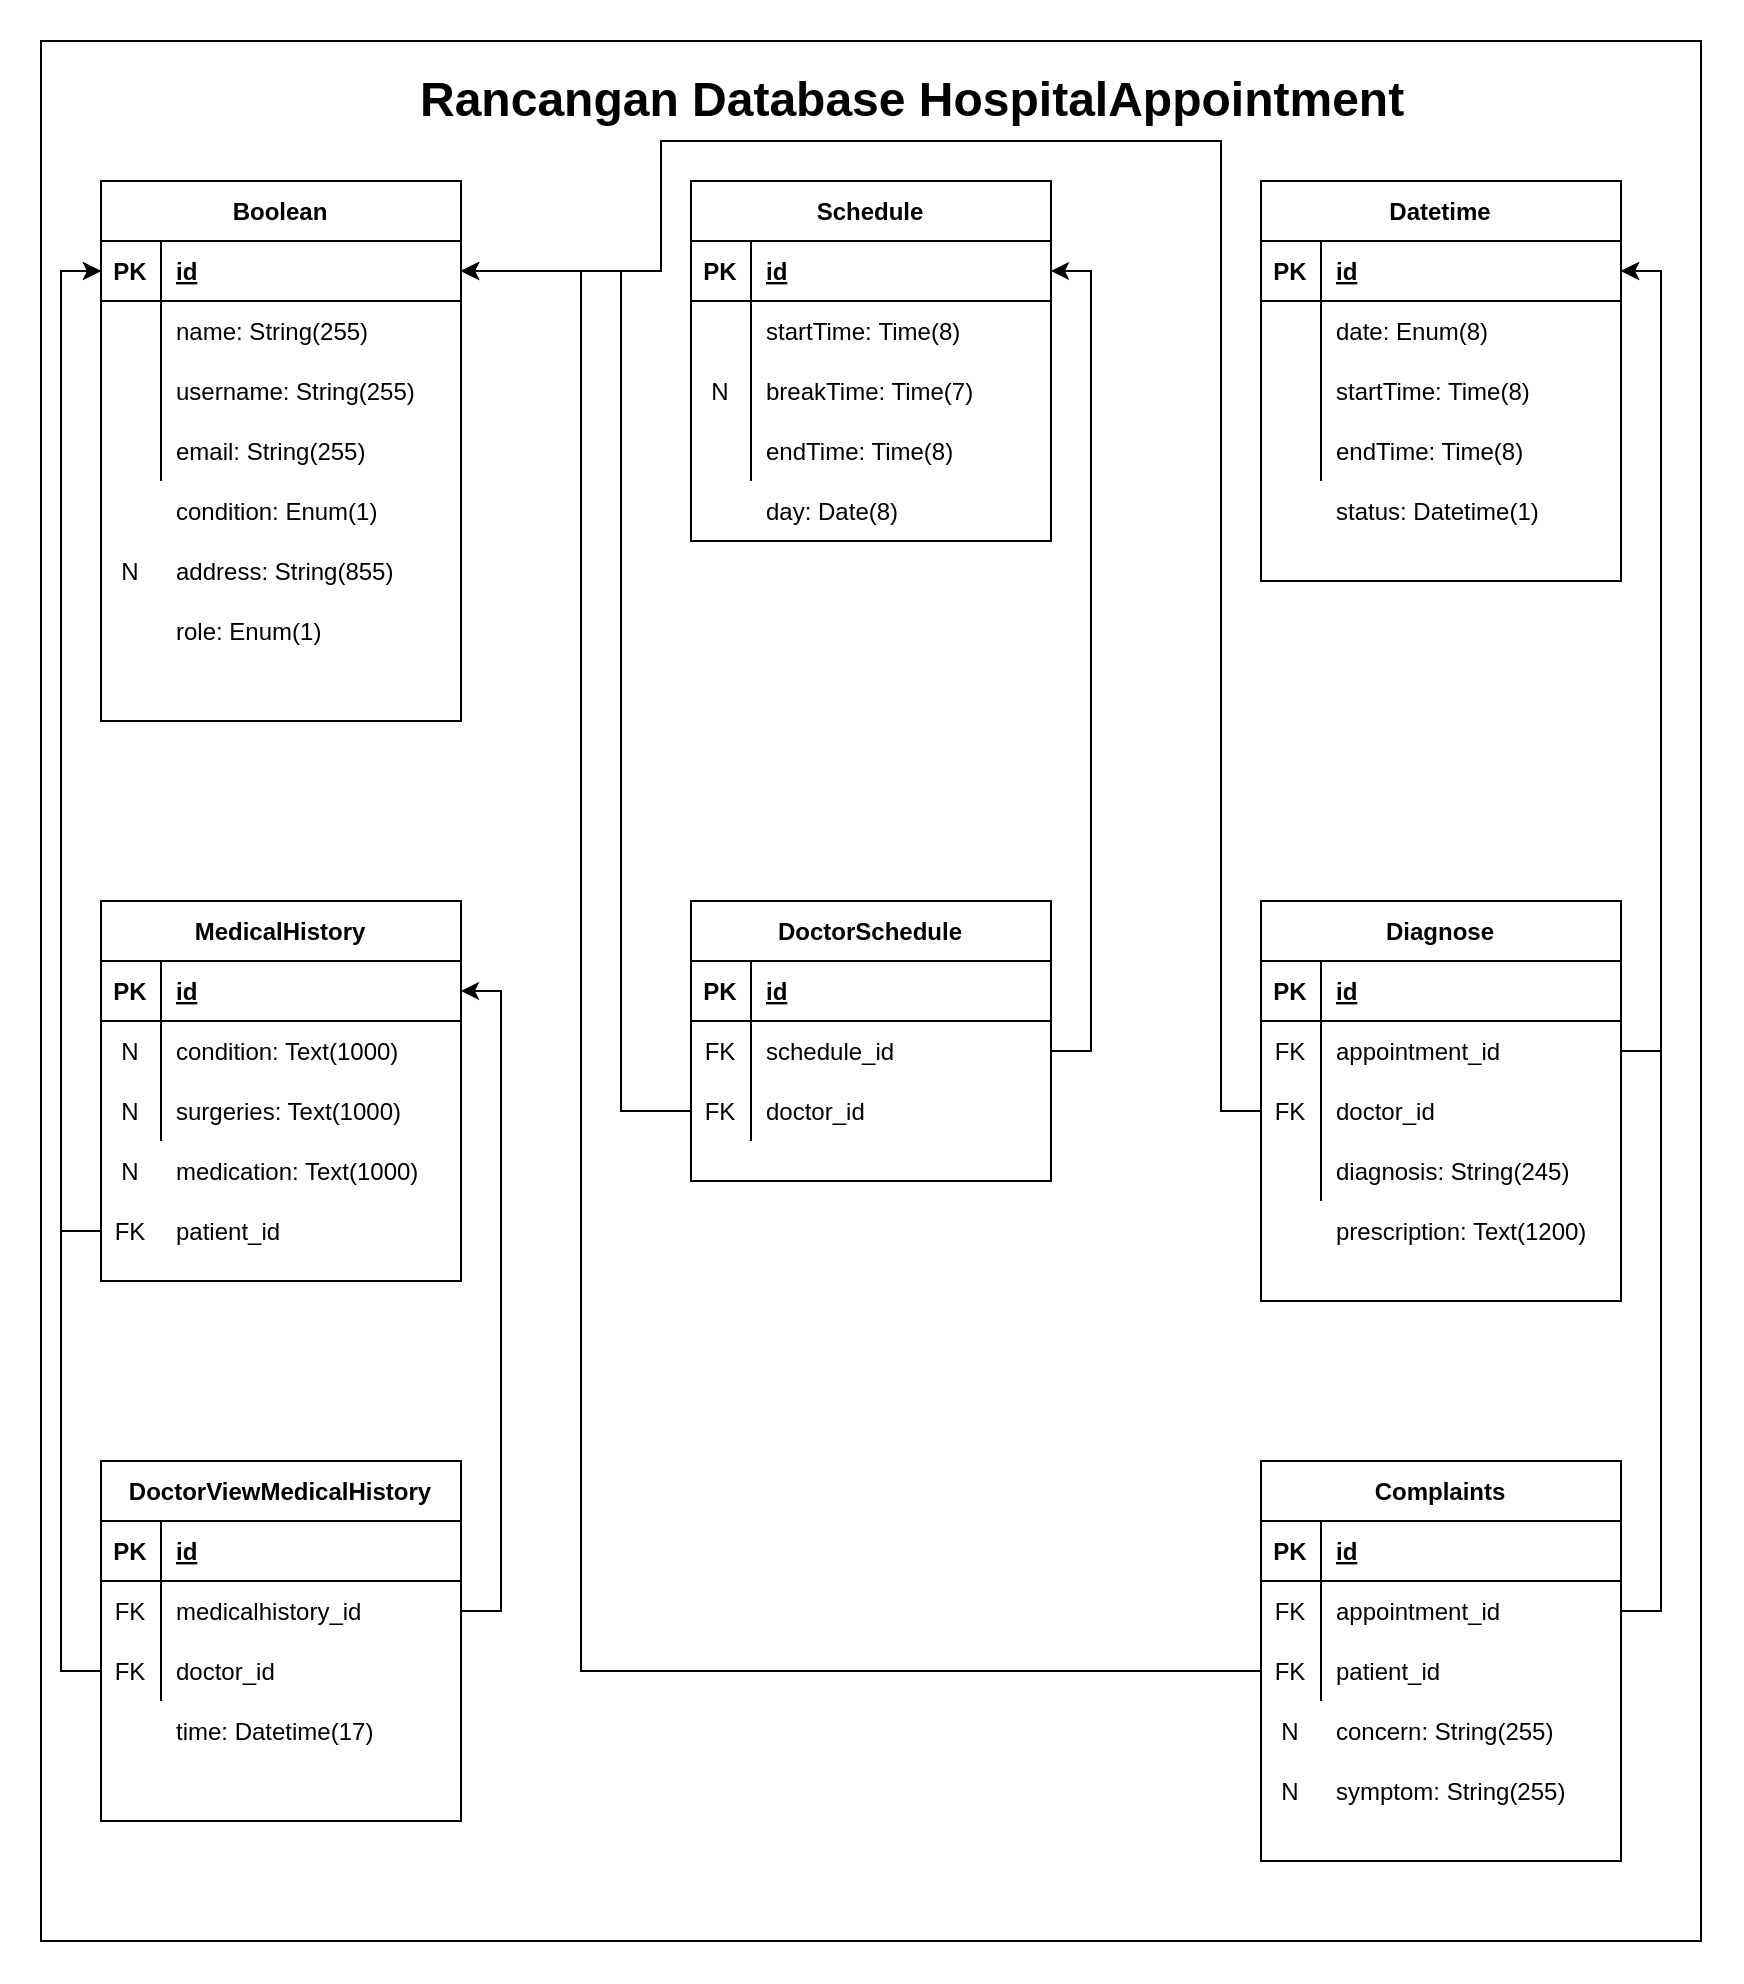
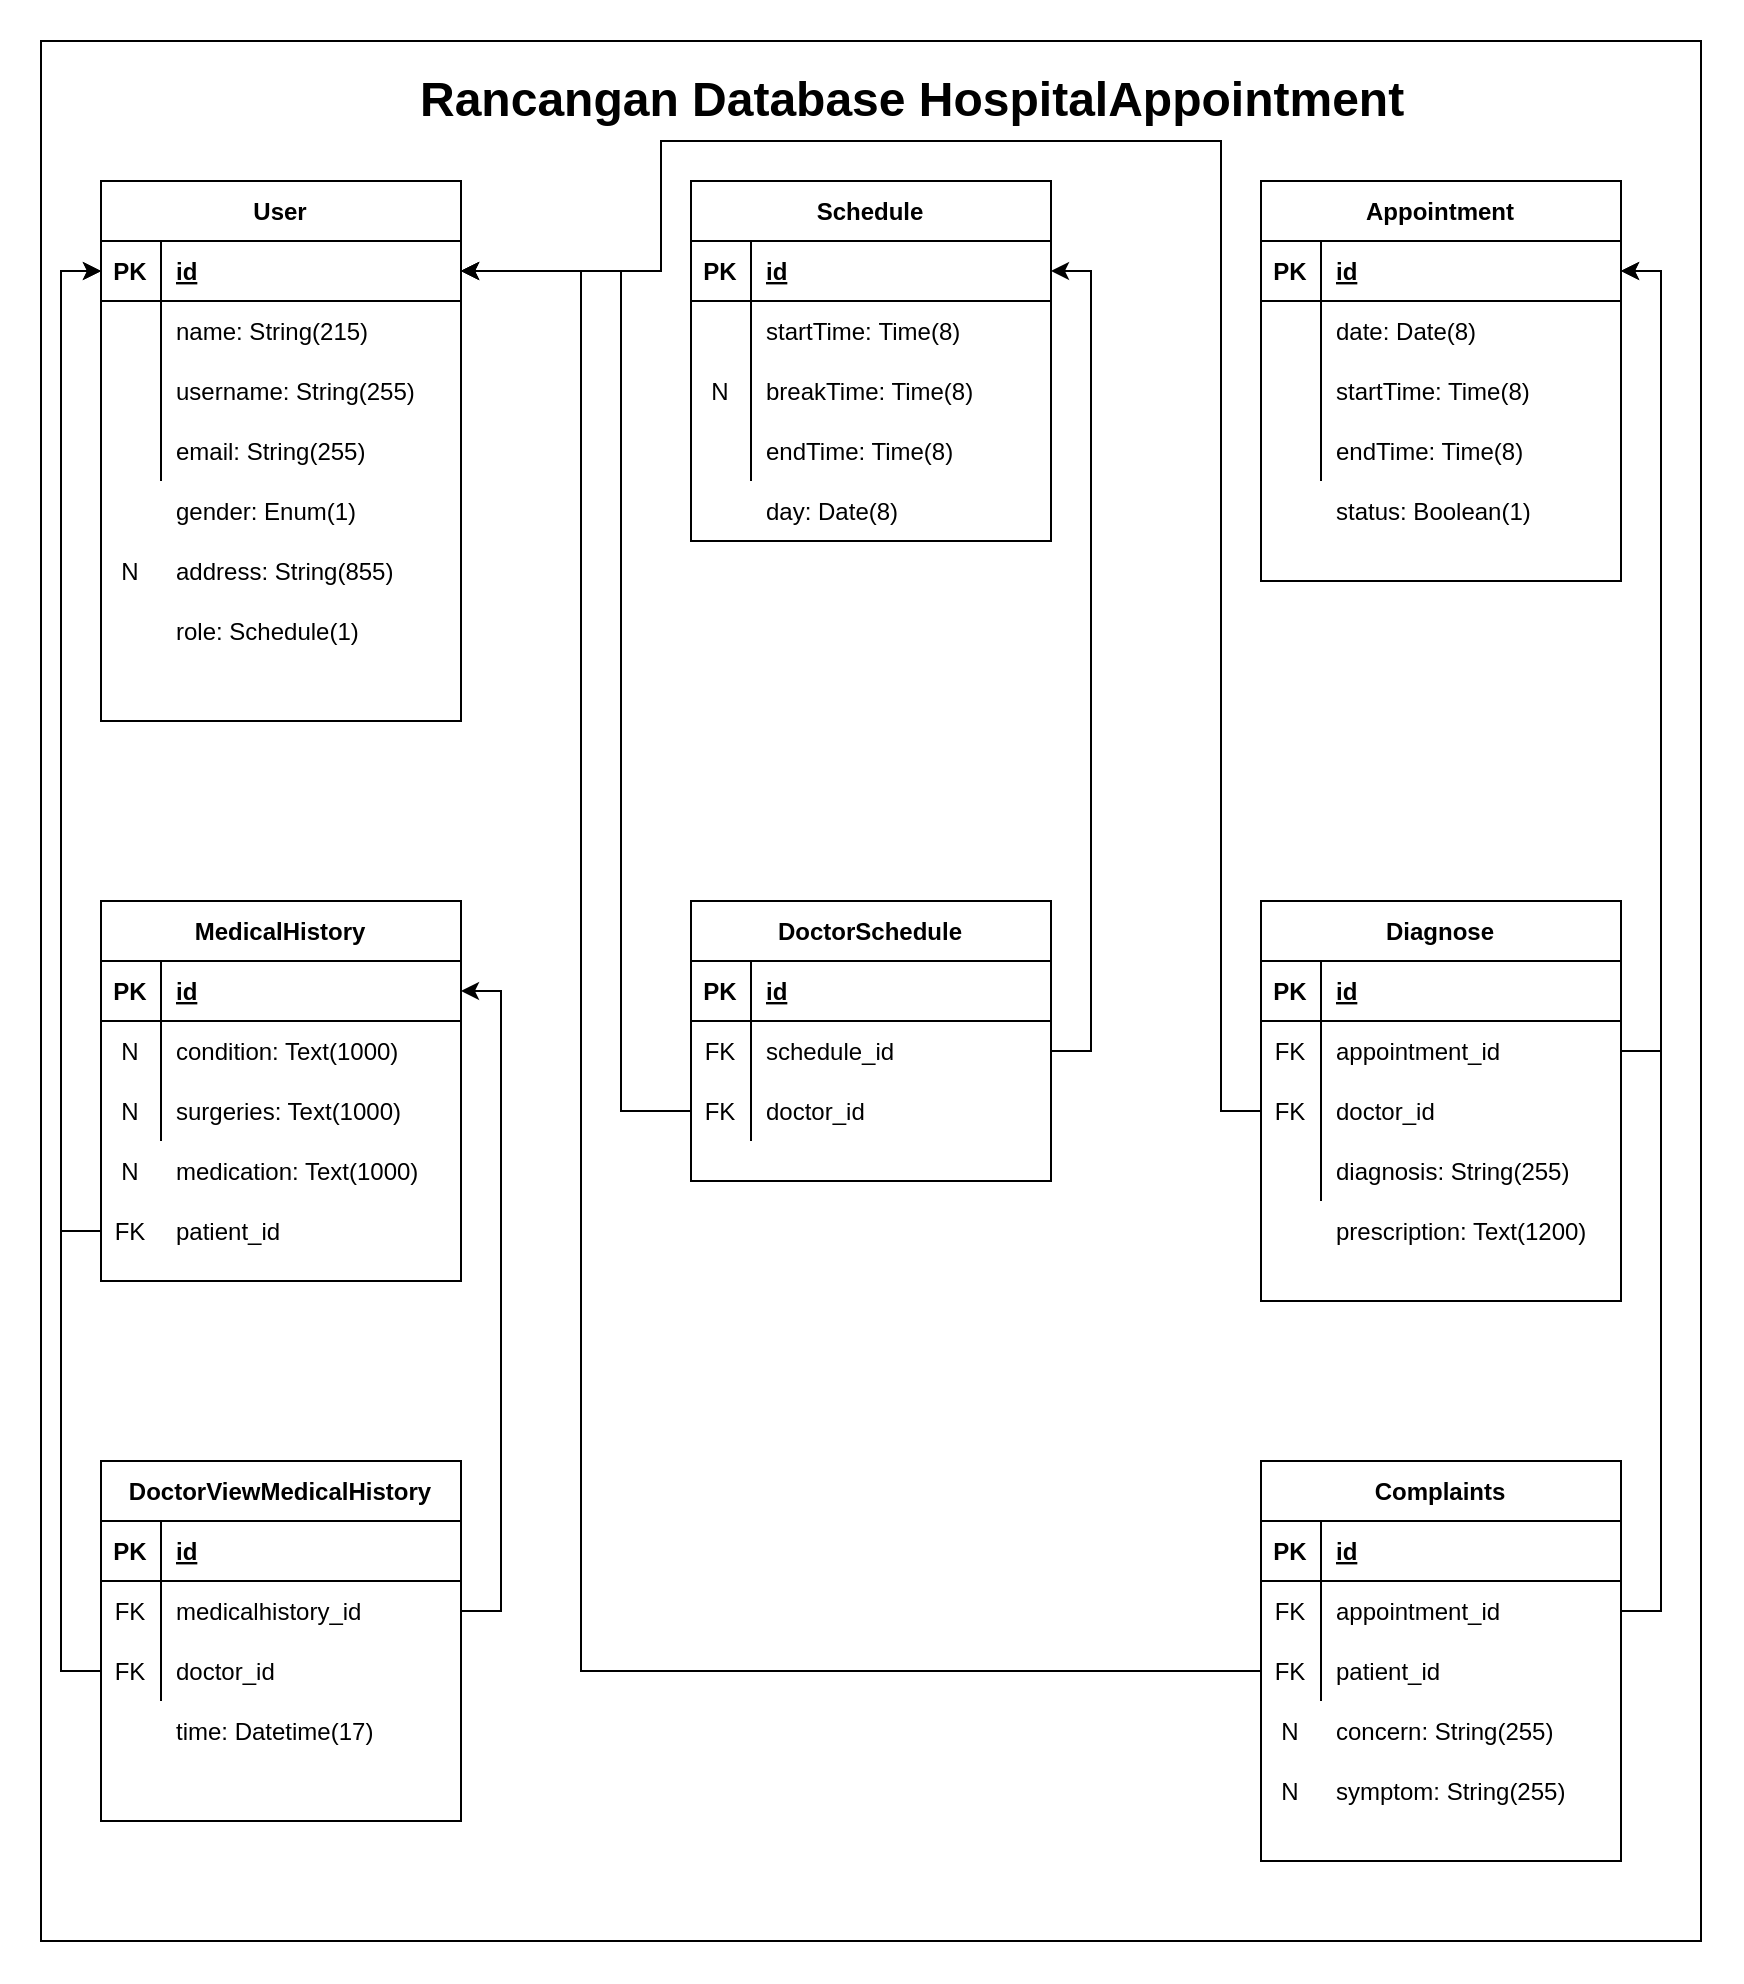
(280, 212) -> (280, 212)
(1440, 212) -> (1440, 212)
(284, 332) -> (284, 332)
(1417, 332) -> (1417, 332)
(874, 392) -> (874, 392)
(284, 512) -> (271, 512)
(1454, 512) -> (1448, 512)
(254, 632) -> (278, 632)
(1468, 1172) -> (1468, 1172)
